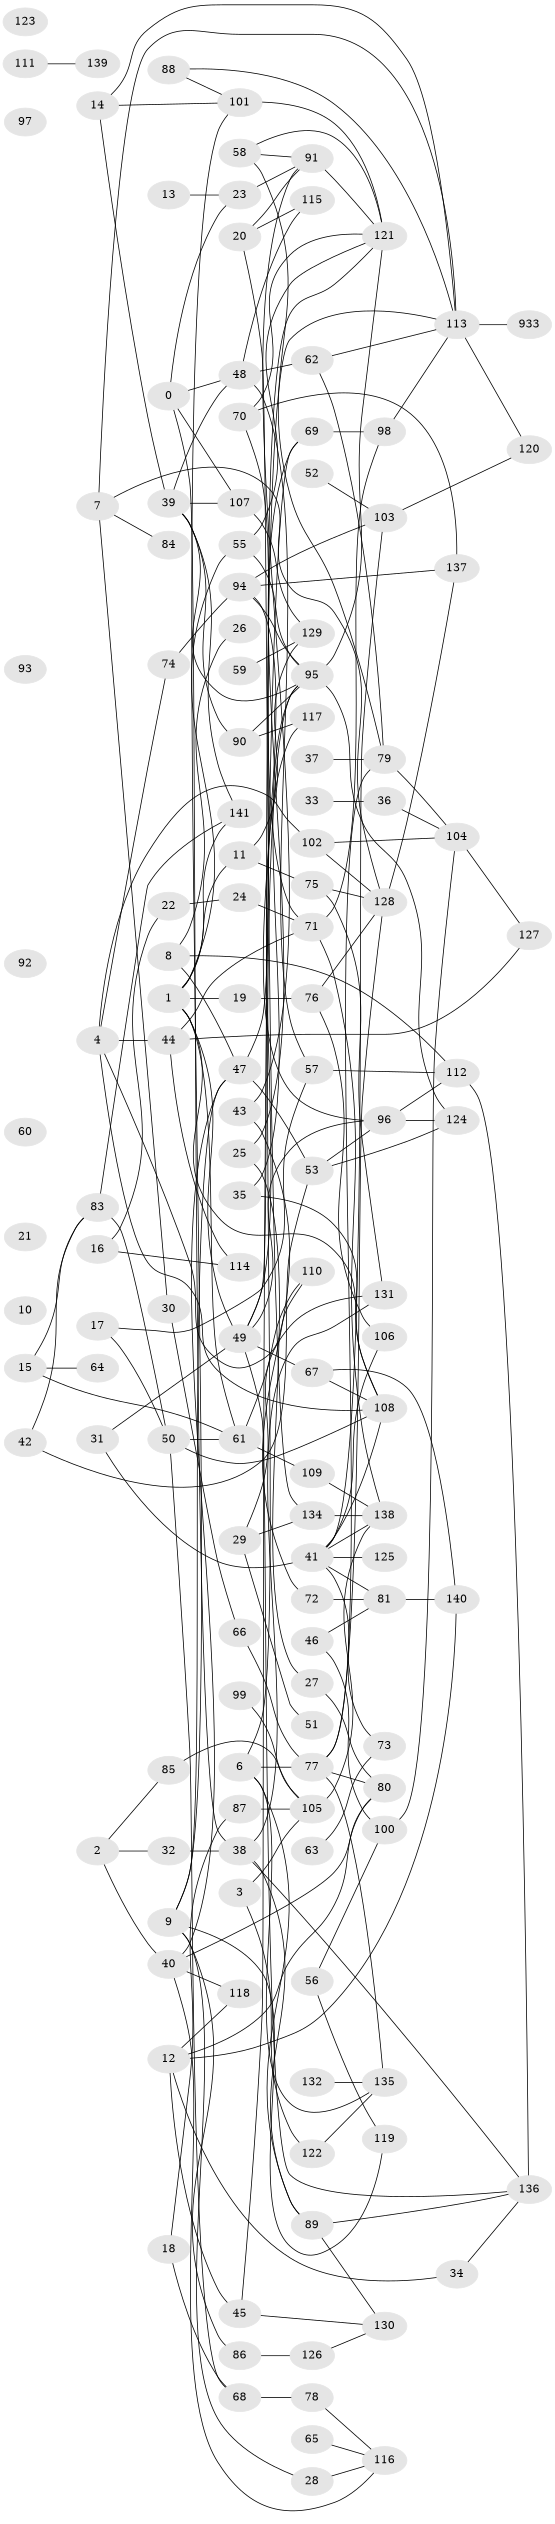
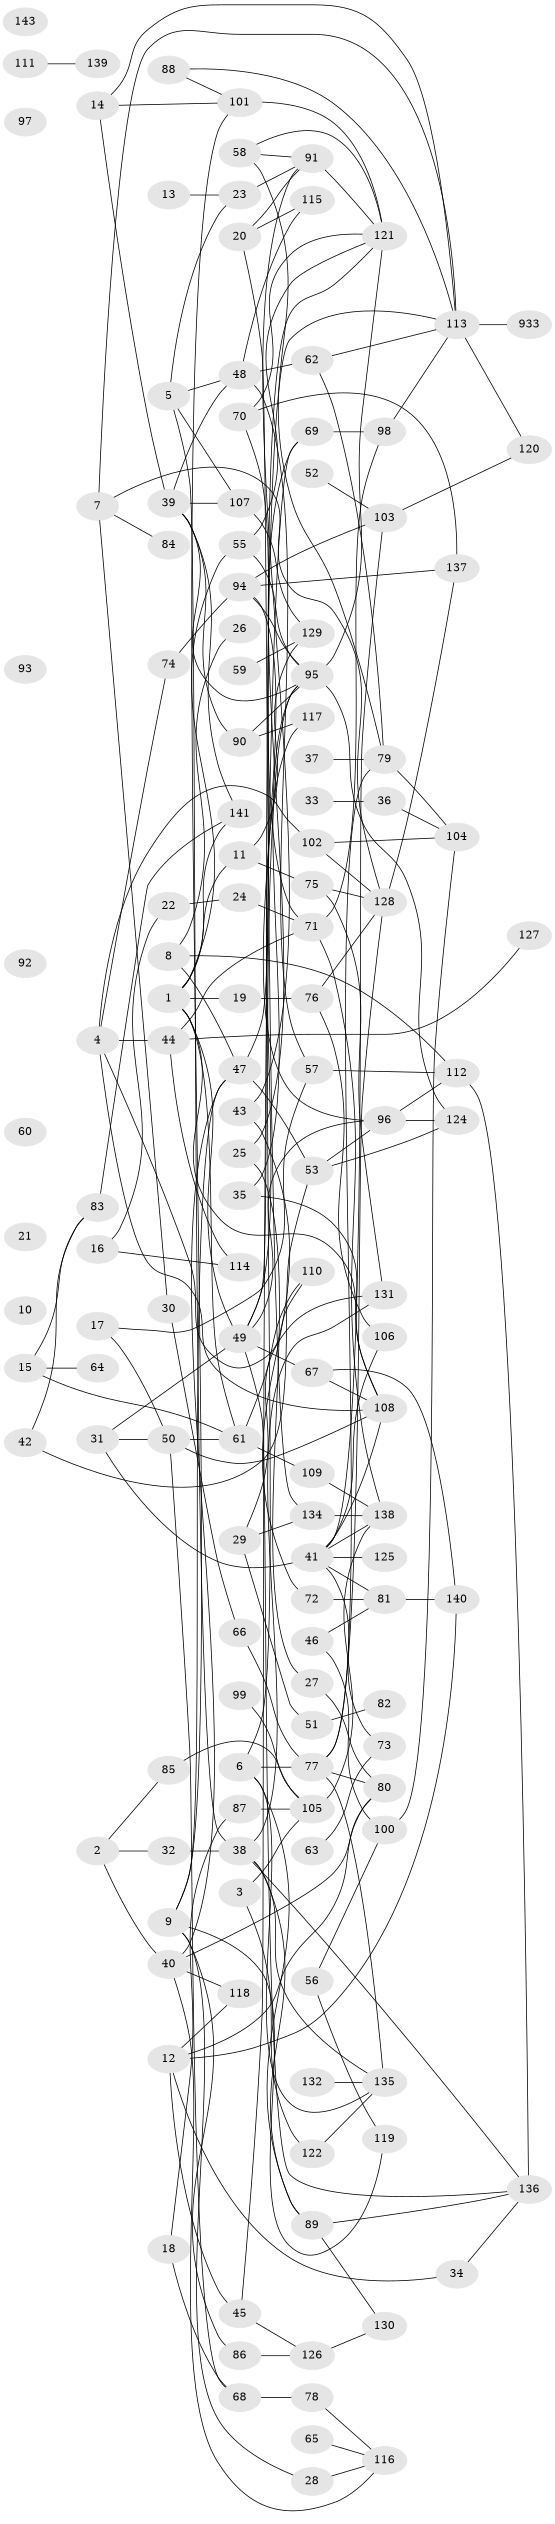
(25, 22) -> (25, 22)
(169, 396) -> (169, 396)
(493, 886) -> none
(144, 1320) -> (133, 1440)
none -> (385, 1704)
none -> (278, 1971)
(312, 2320) -> (276, 2335)
